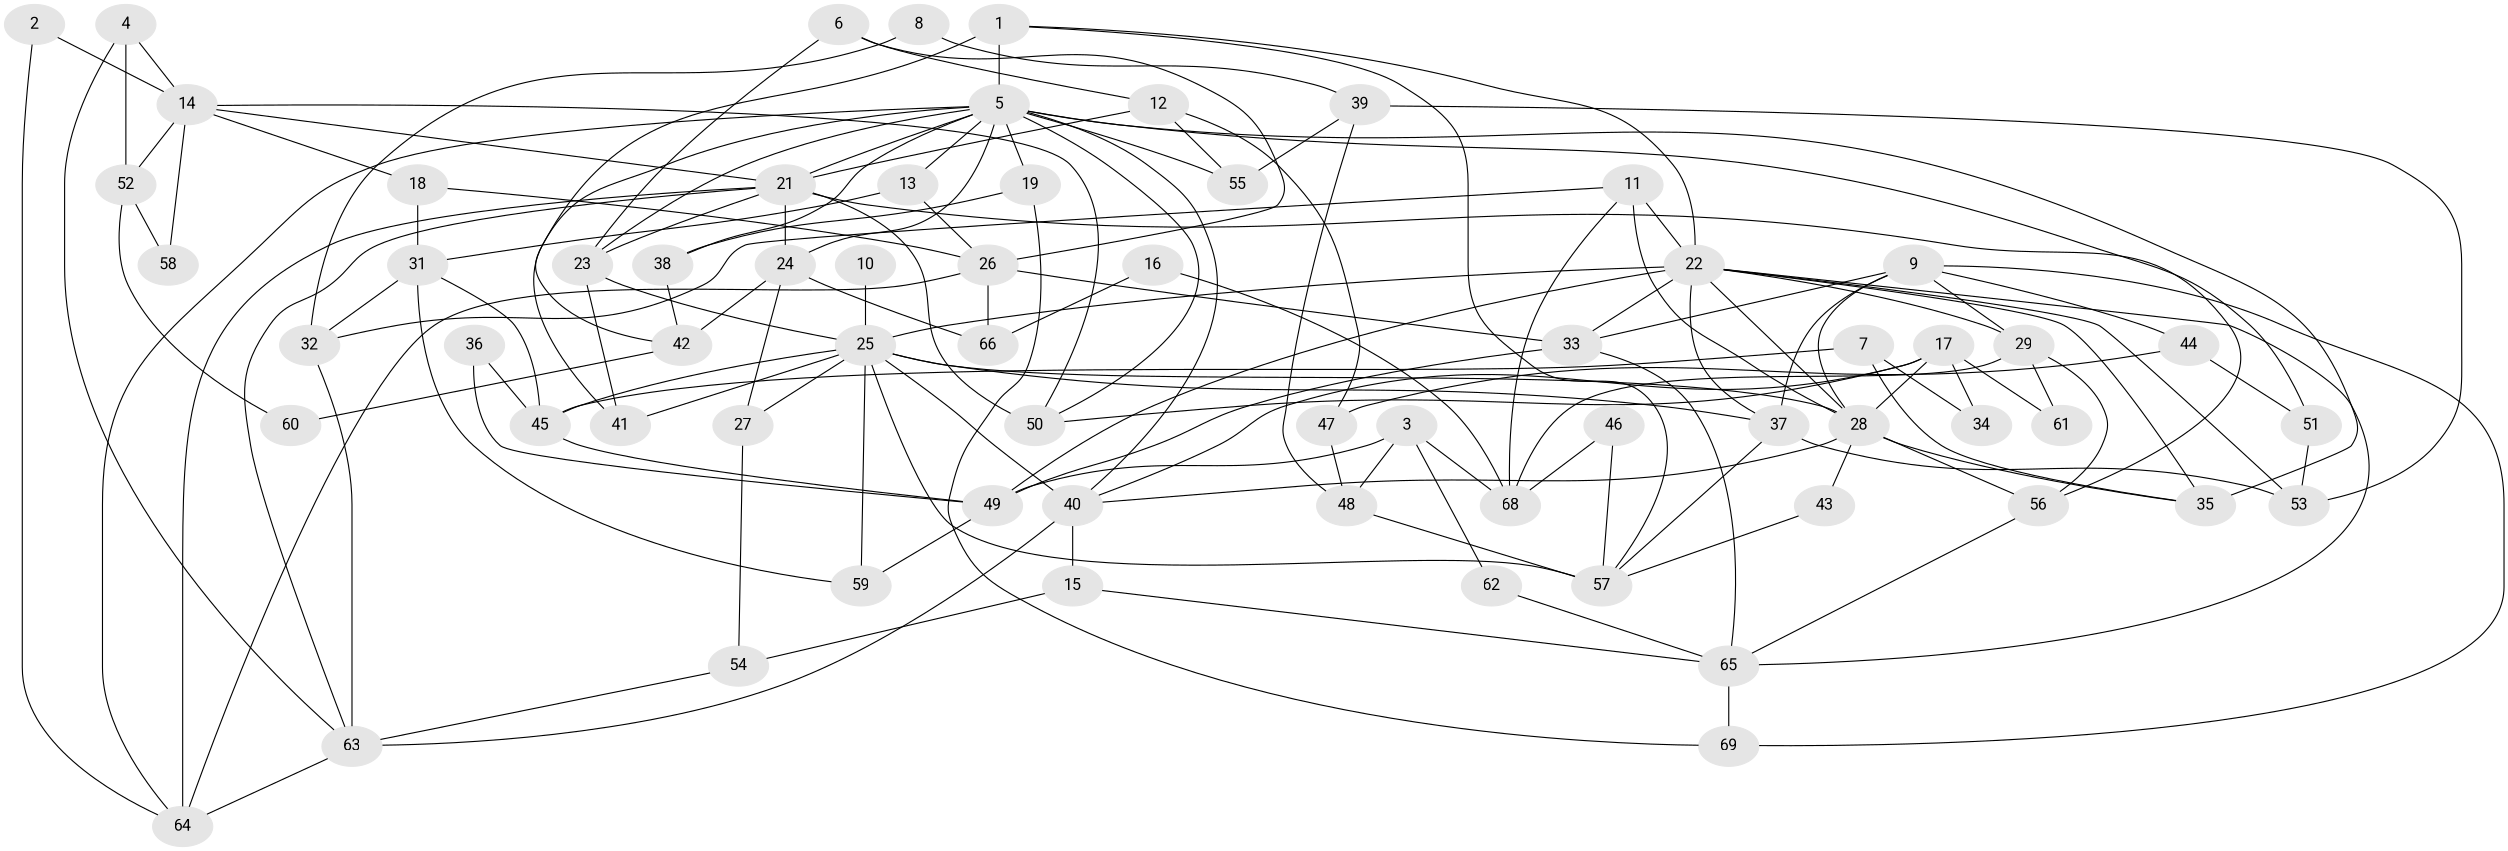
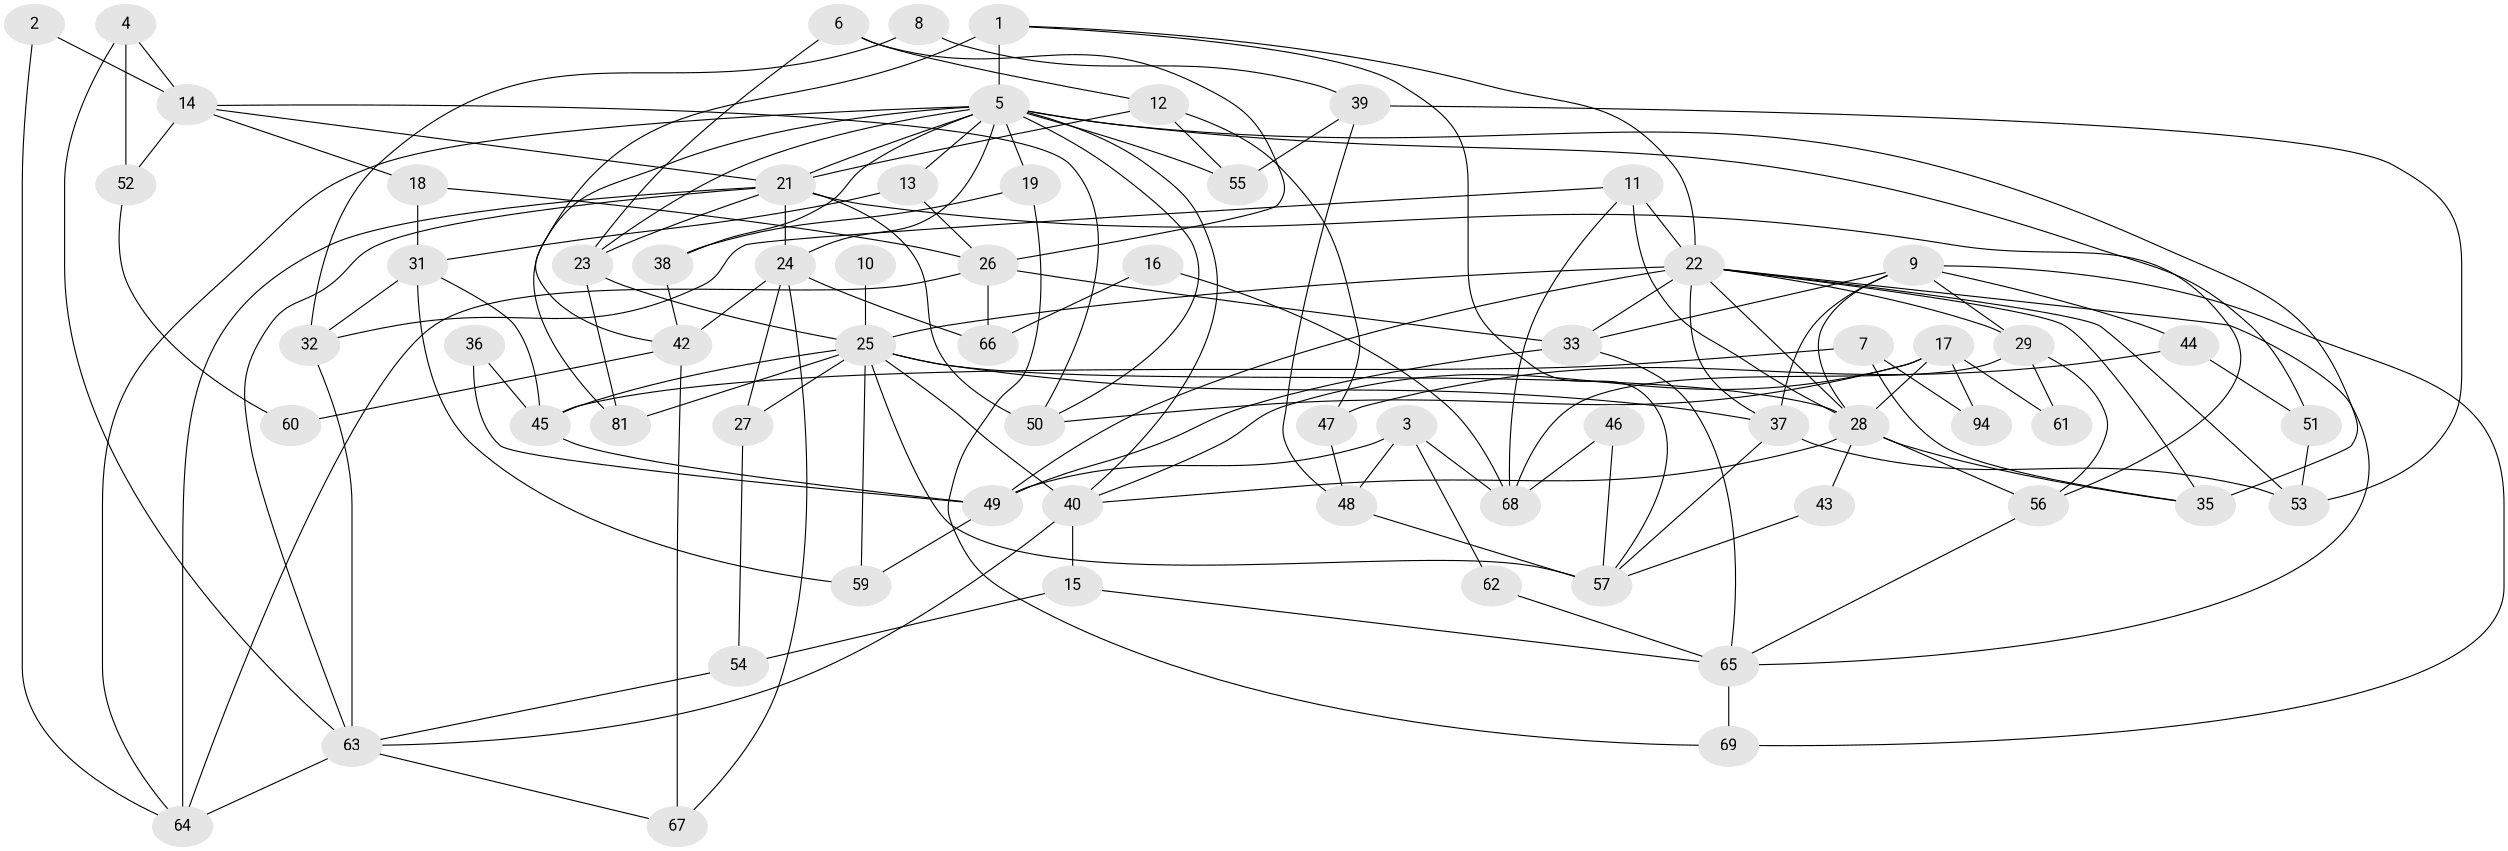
(168, 265) -> none
(620, 426) -> (620, 426)
(1982, 426) -> (1982, 426)
none -> (677, 827)
